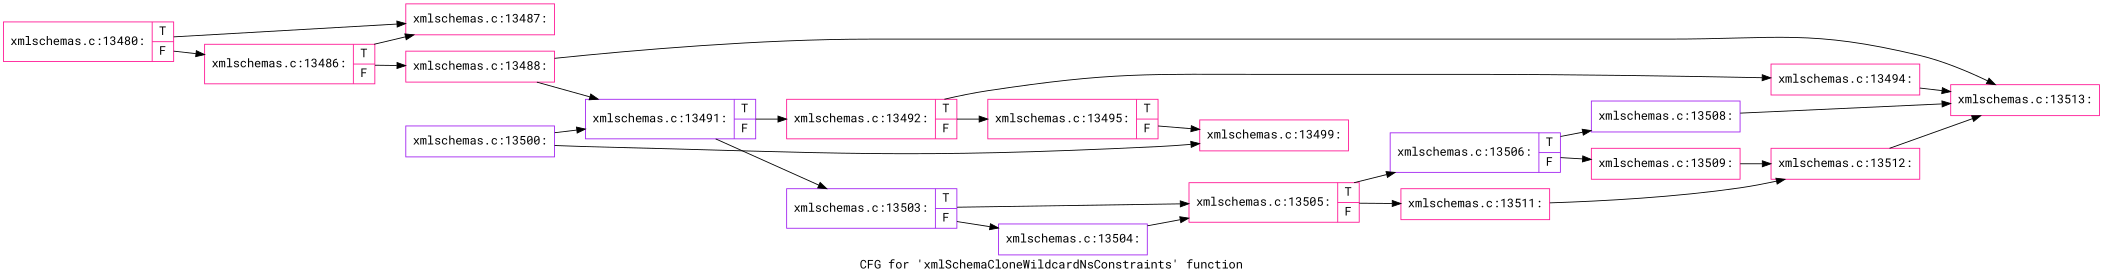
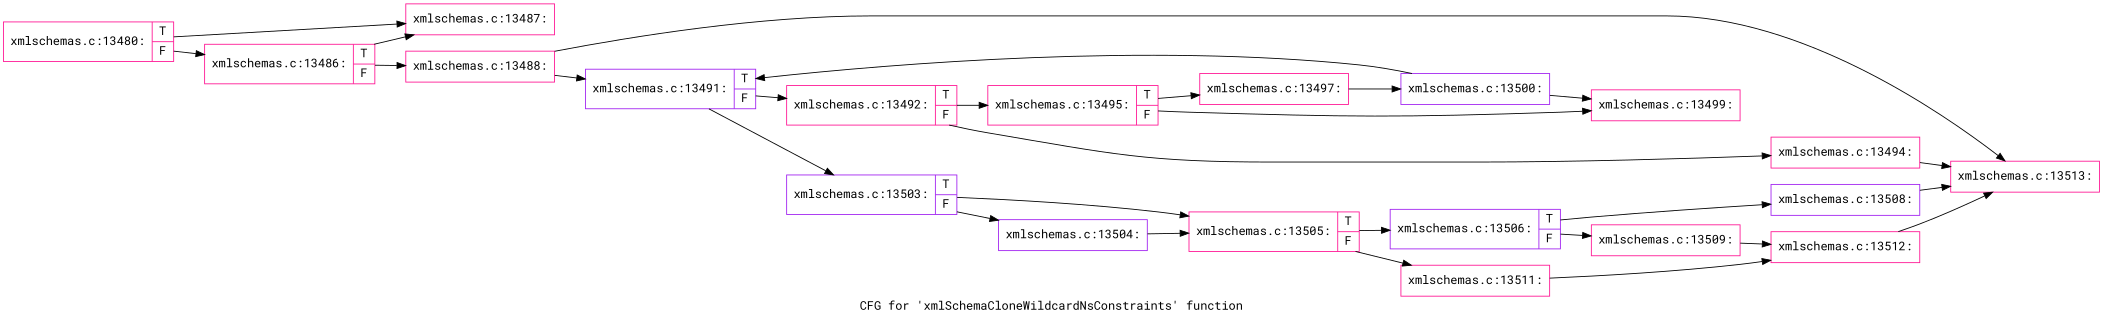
none -> (1274, 89)
